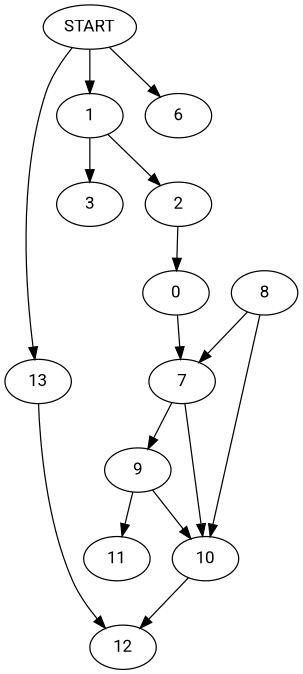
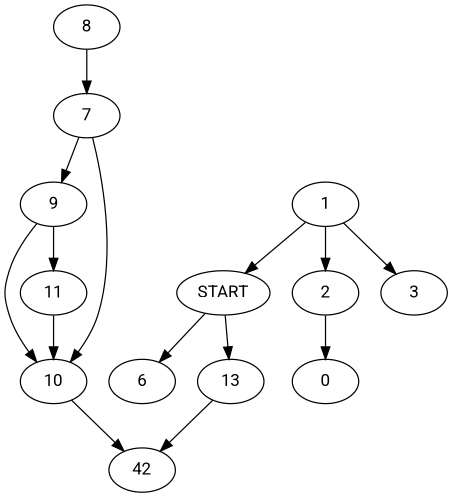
(90, 65) -> (280, 244)
(179, 331) -> none
(236, 420) -> (54, 331)
(123, 647) -> (142, 470)
